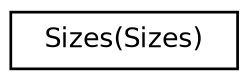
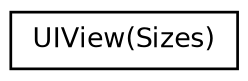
(124, 40) -> (124, 40)
